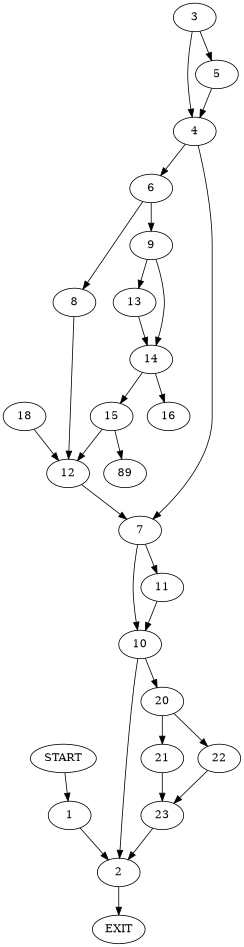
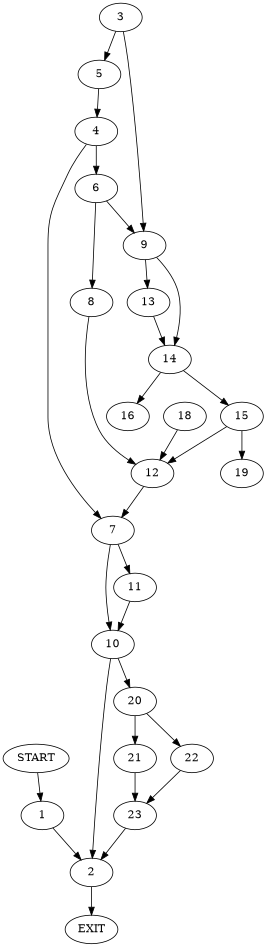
(188, 70) -> (135, 127)
(125, 473) -> (242, 473)
